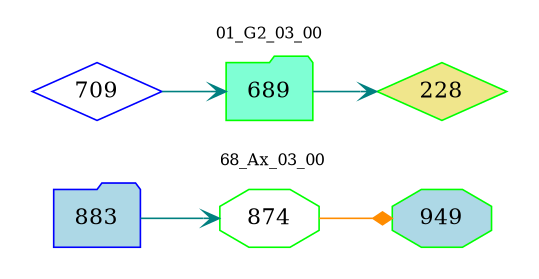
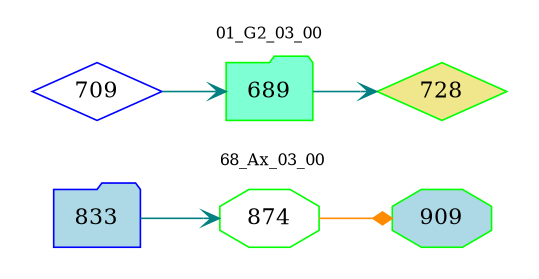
(442, 92) -> (442, 92)
(97, 218) -> (97, 218)
(442, 218) -> (442, 218)
